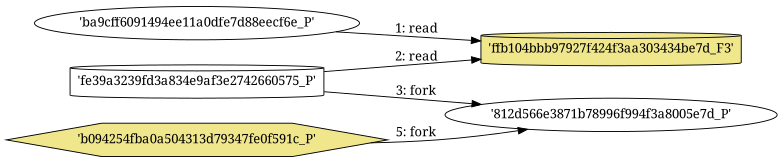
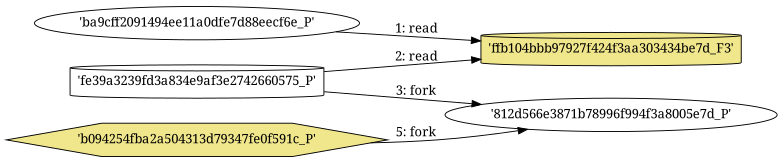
(197, 23) -> (197, 23)
(197, 140) -> (197, 140)
